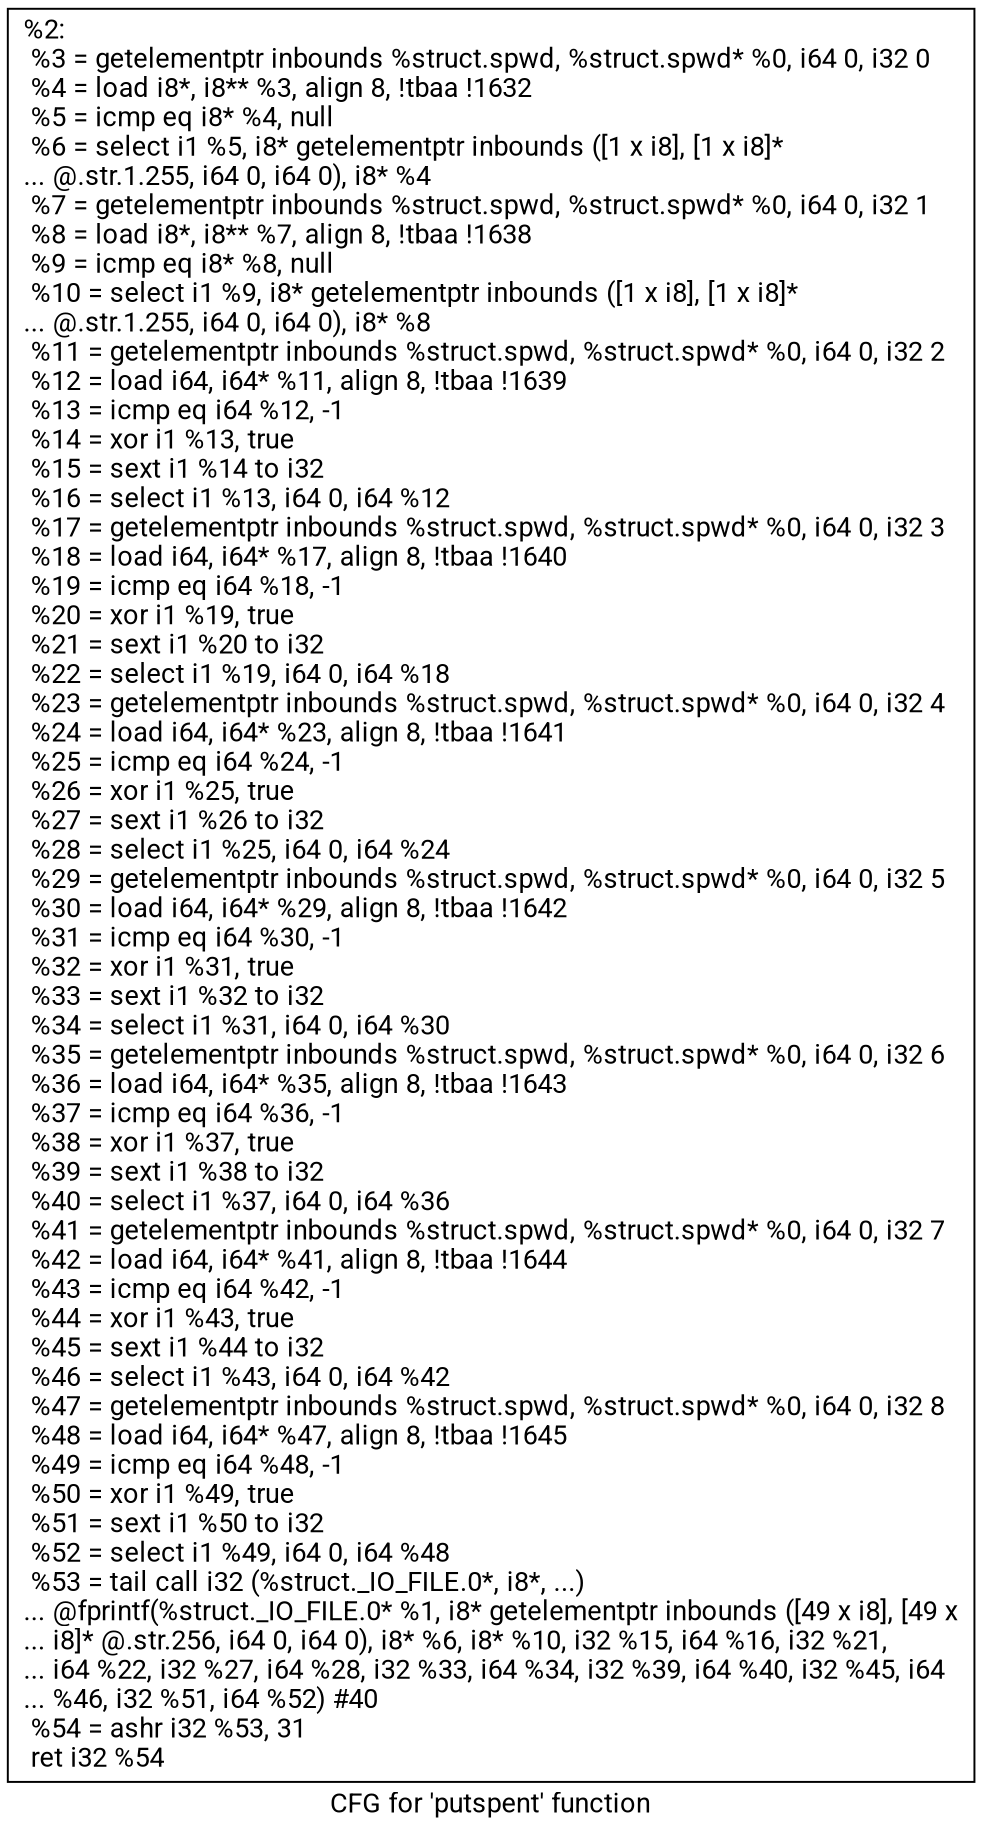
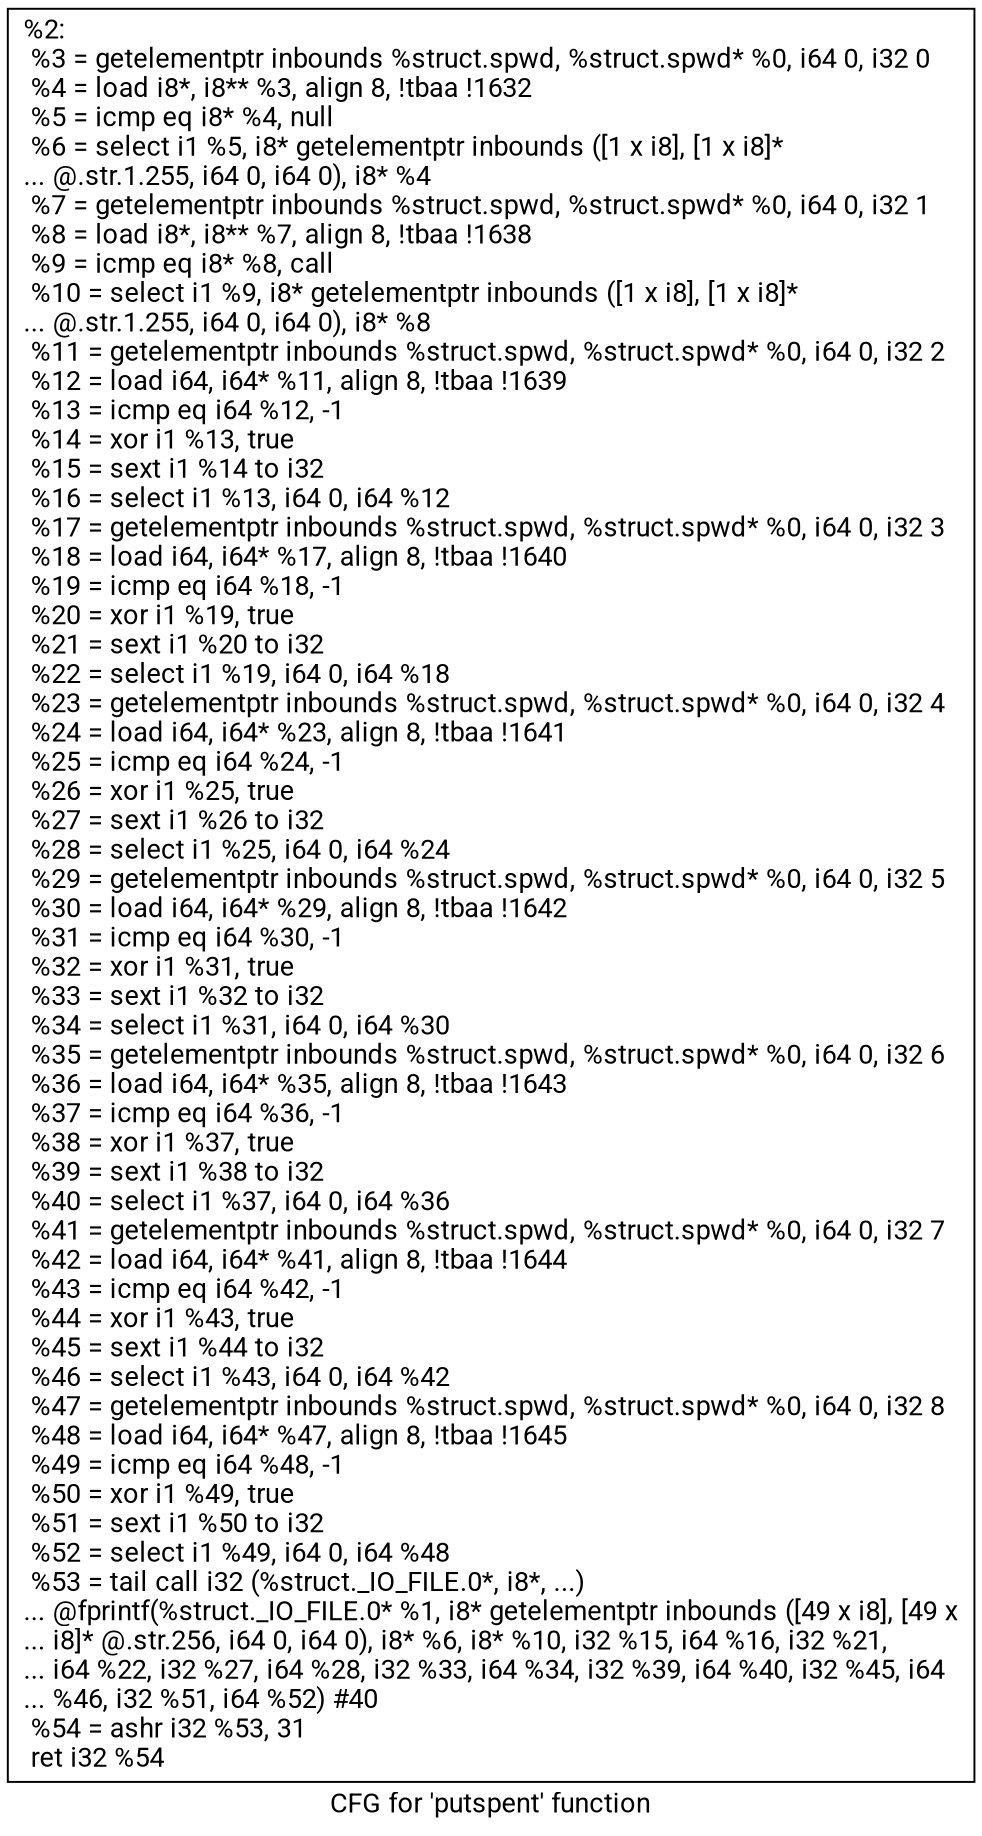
(180, 265) -> (180, 265)
